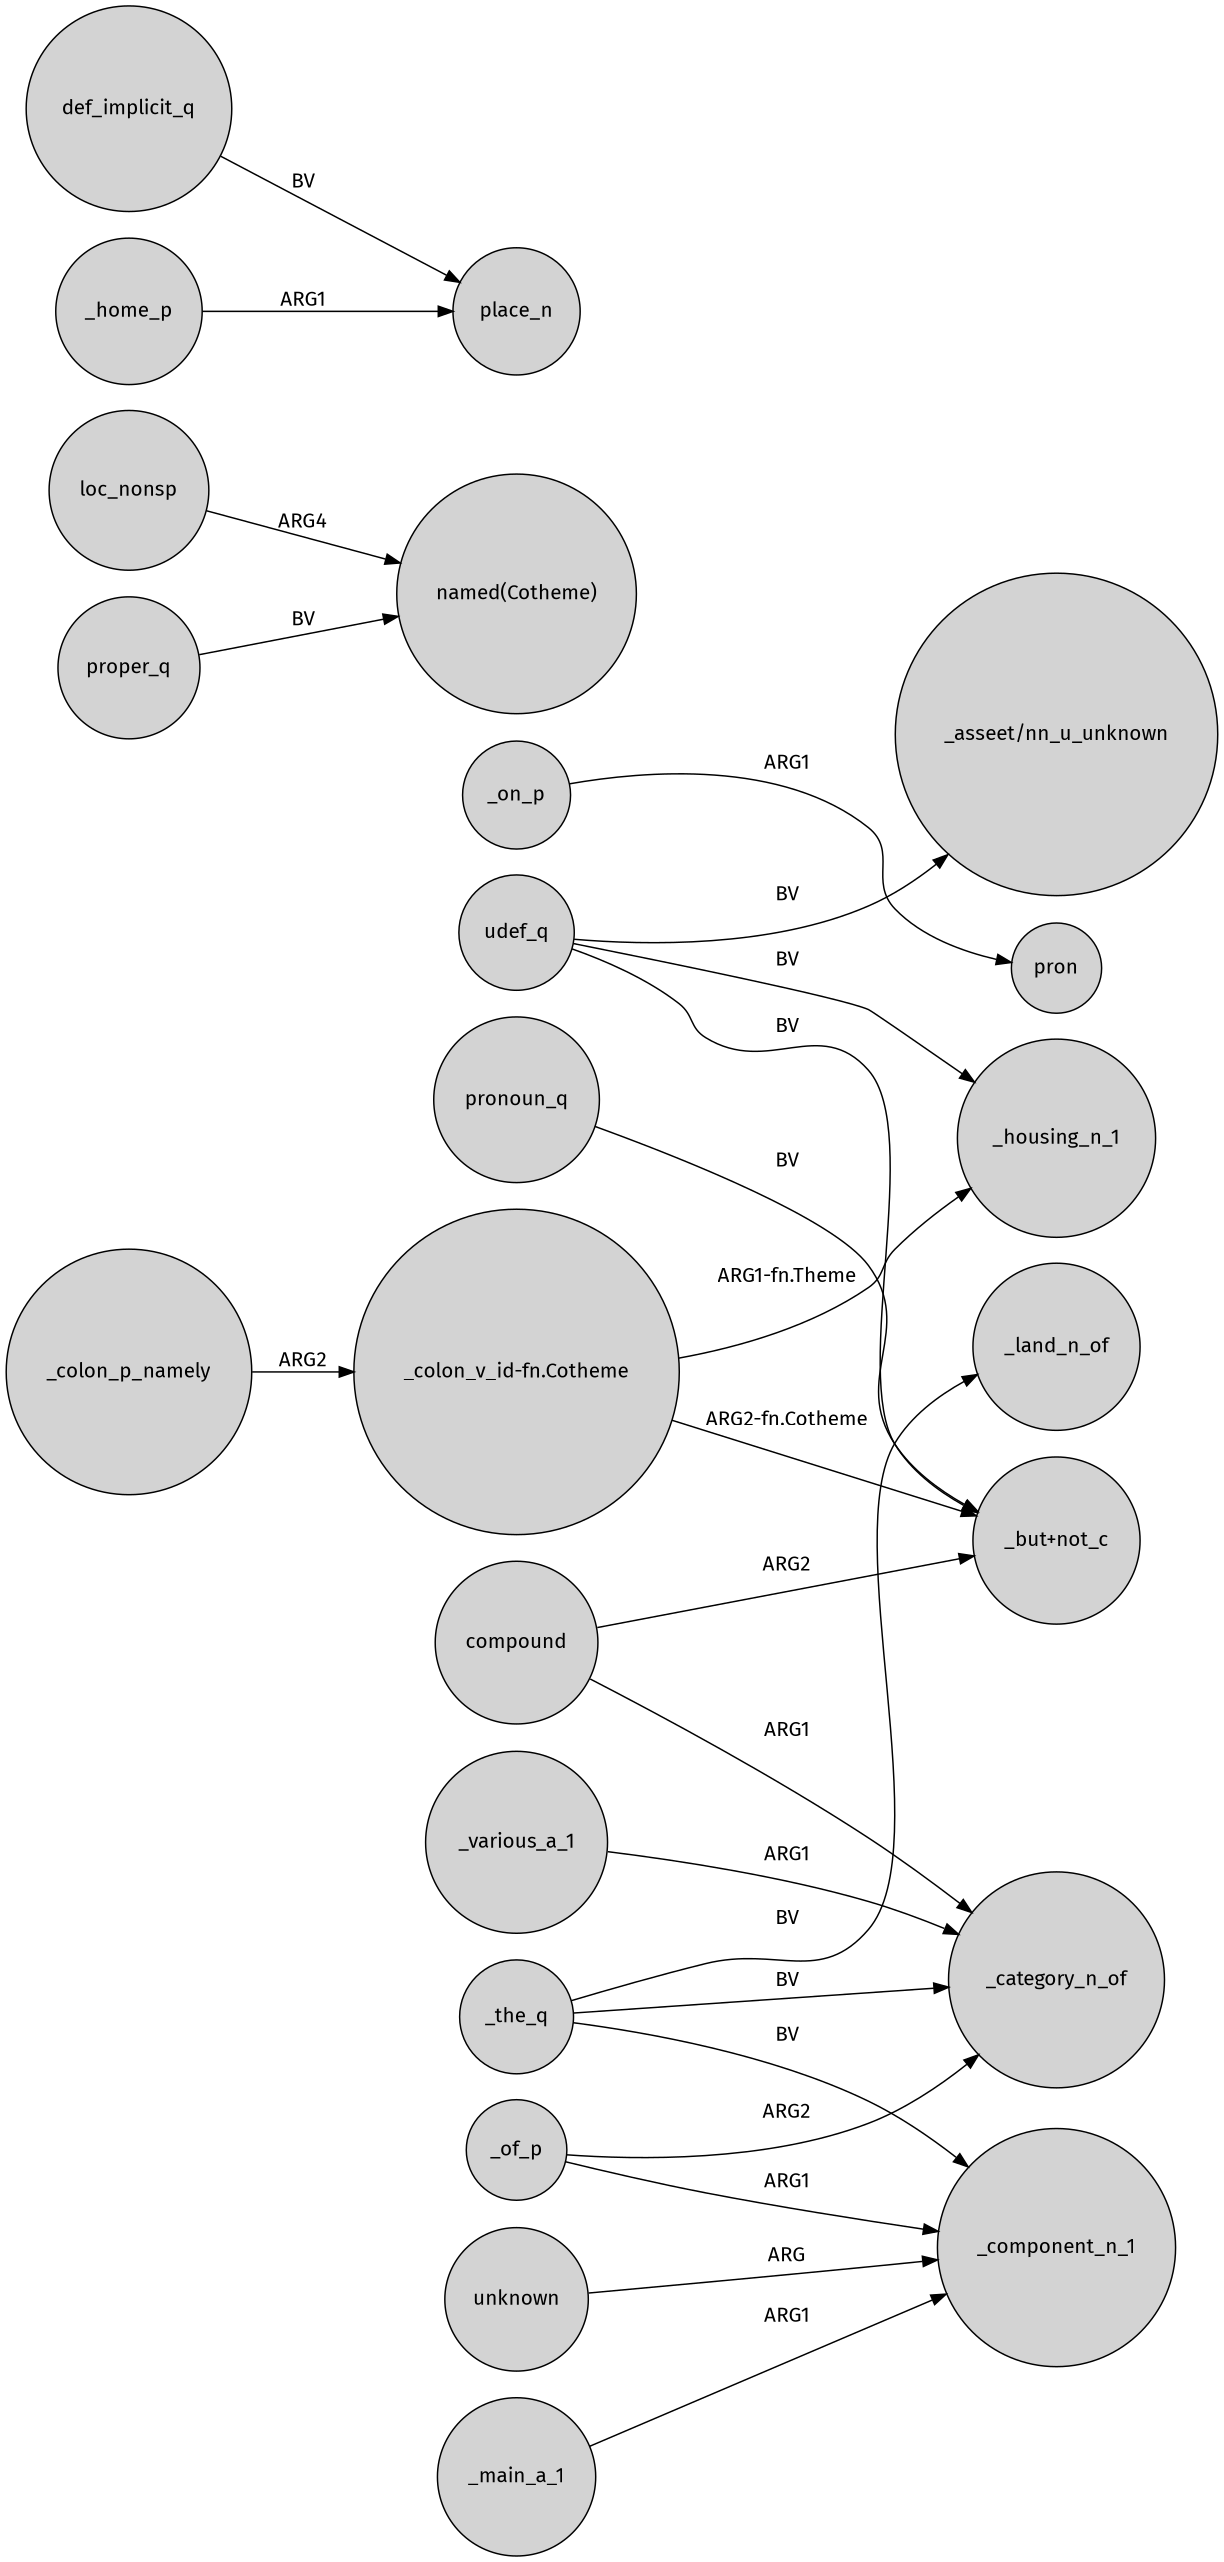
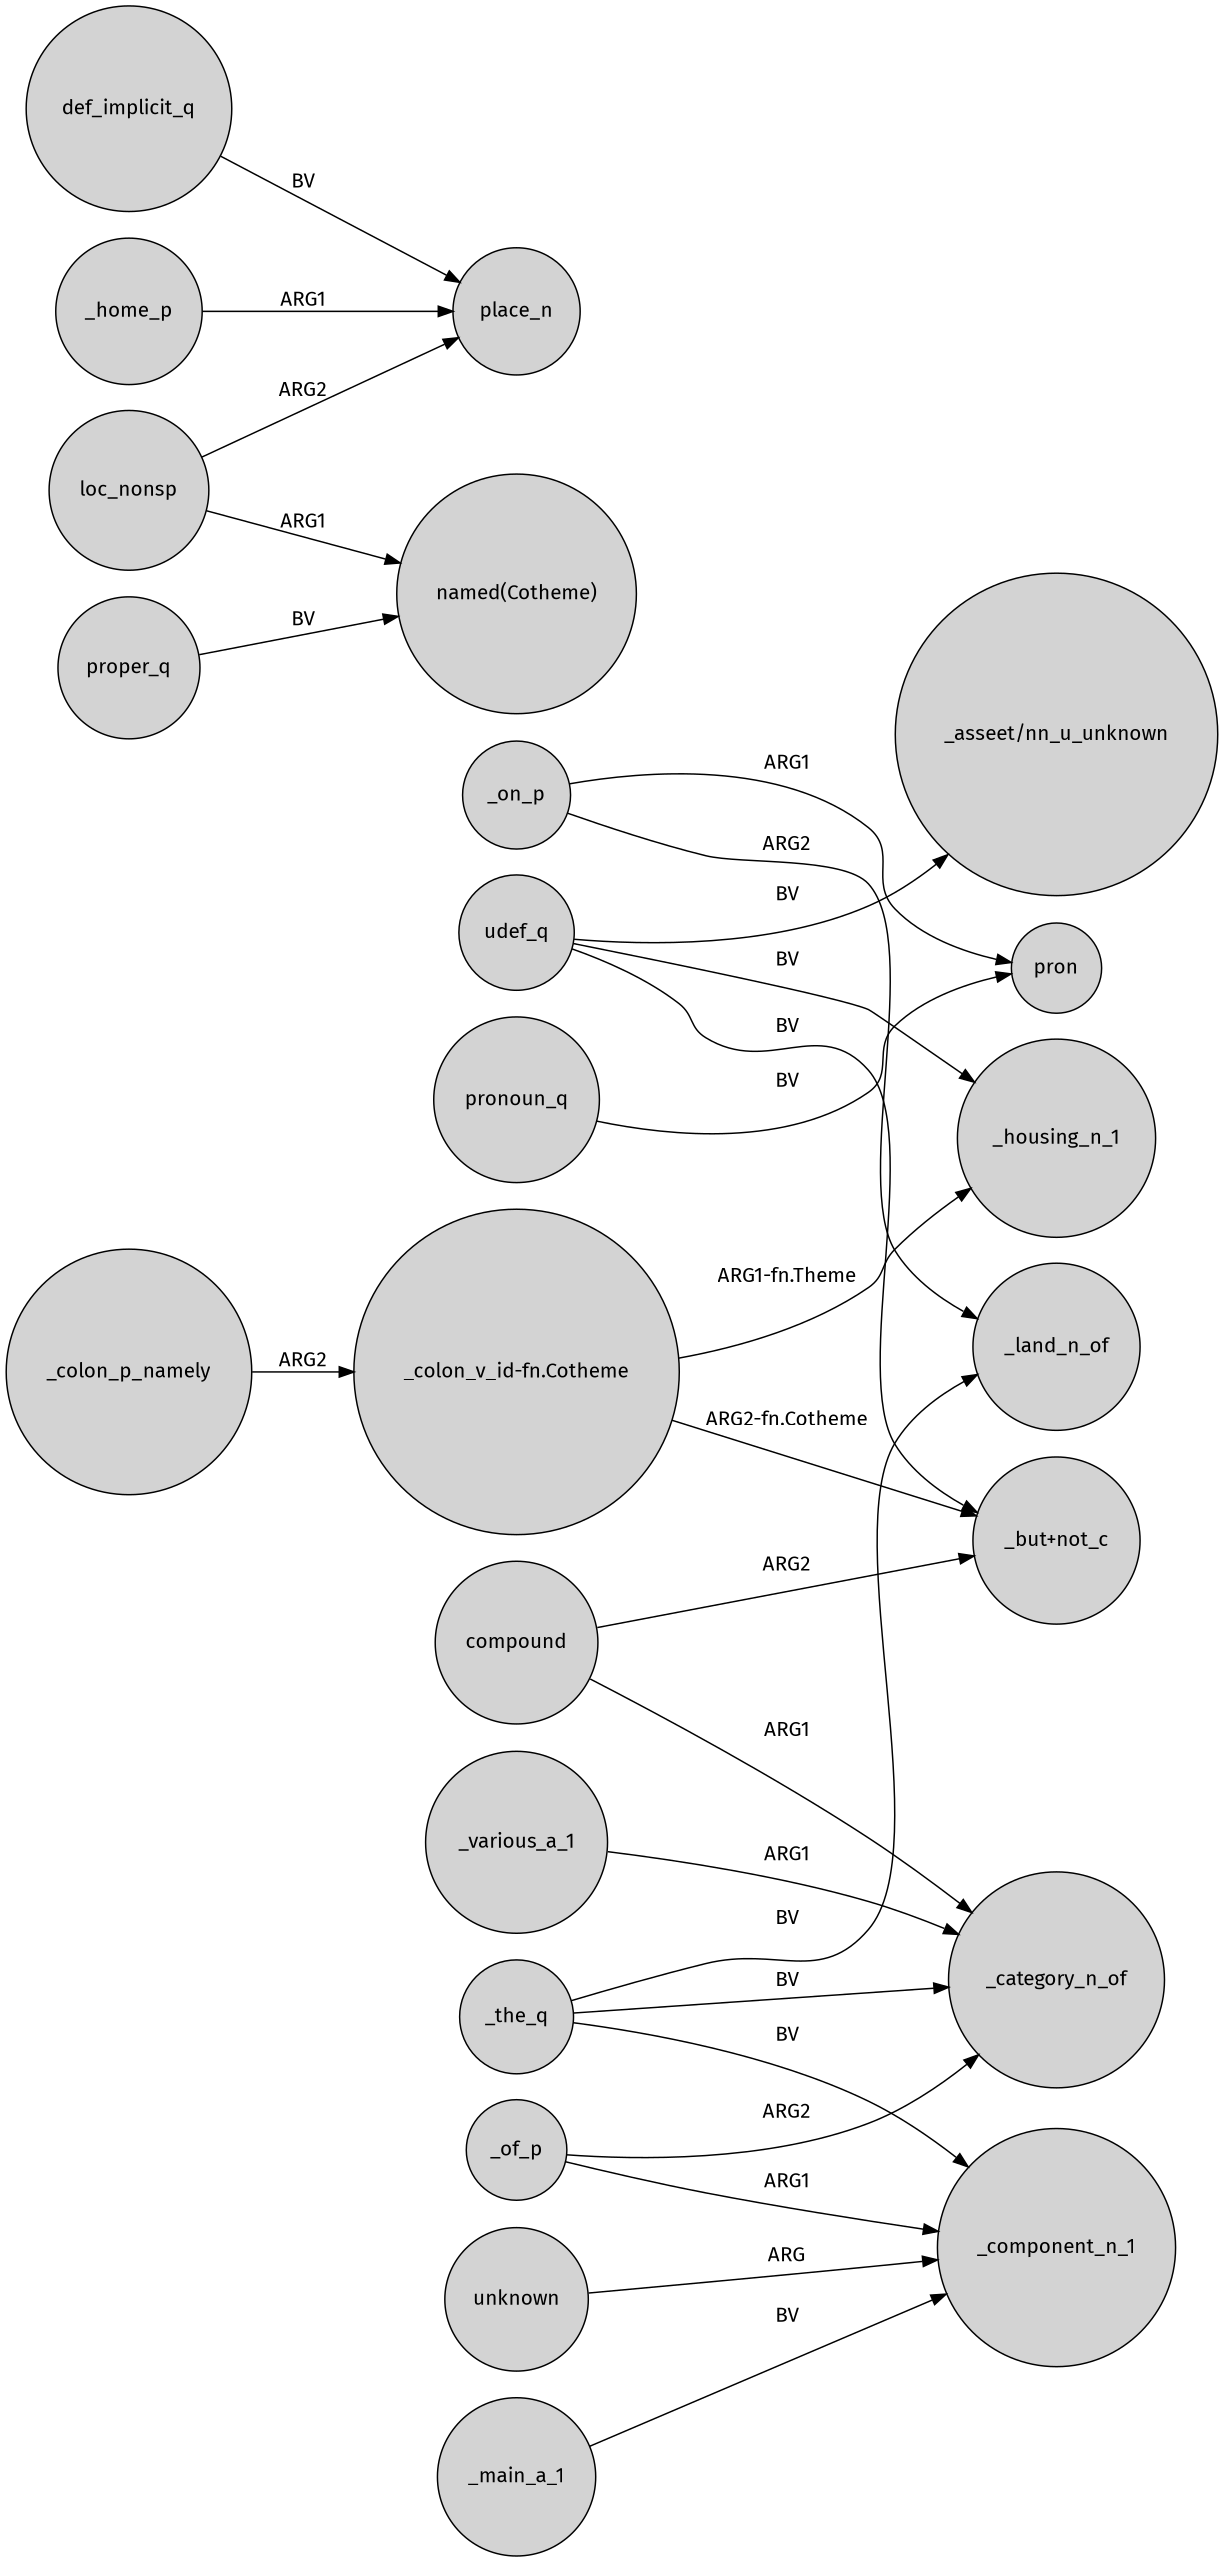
none -> (323, 401)
(303, 522) -> (303, 522)
none -> (890, 957)
(858, 1255) -> (827, 1114)
(787, 2316) -> (787, 2316)
